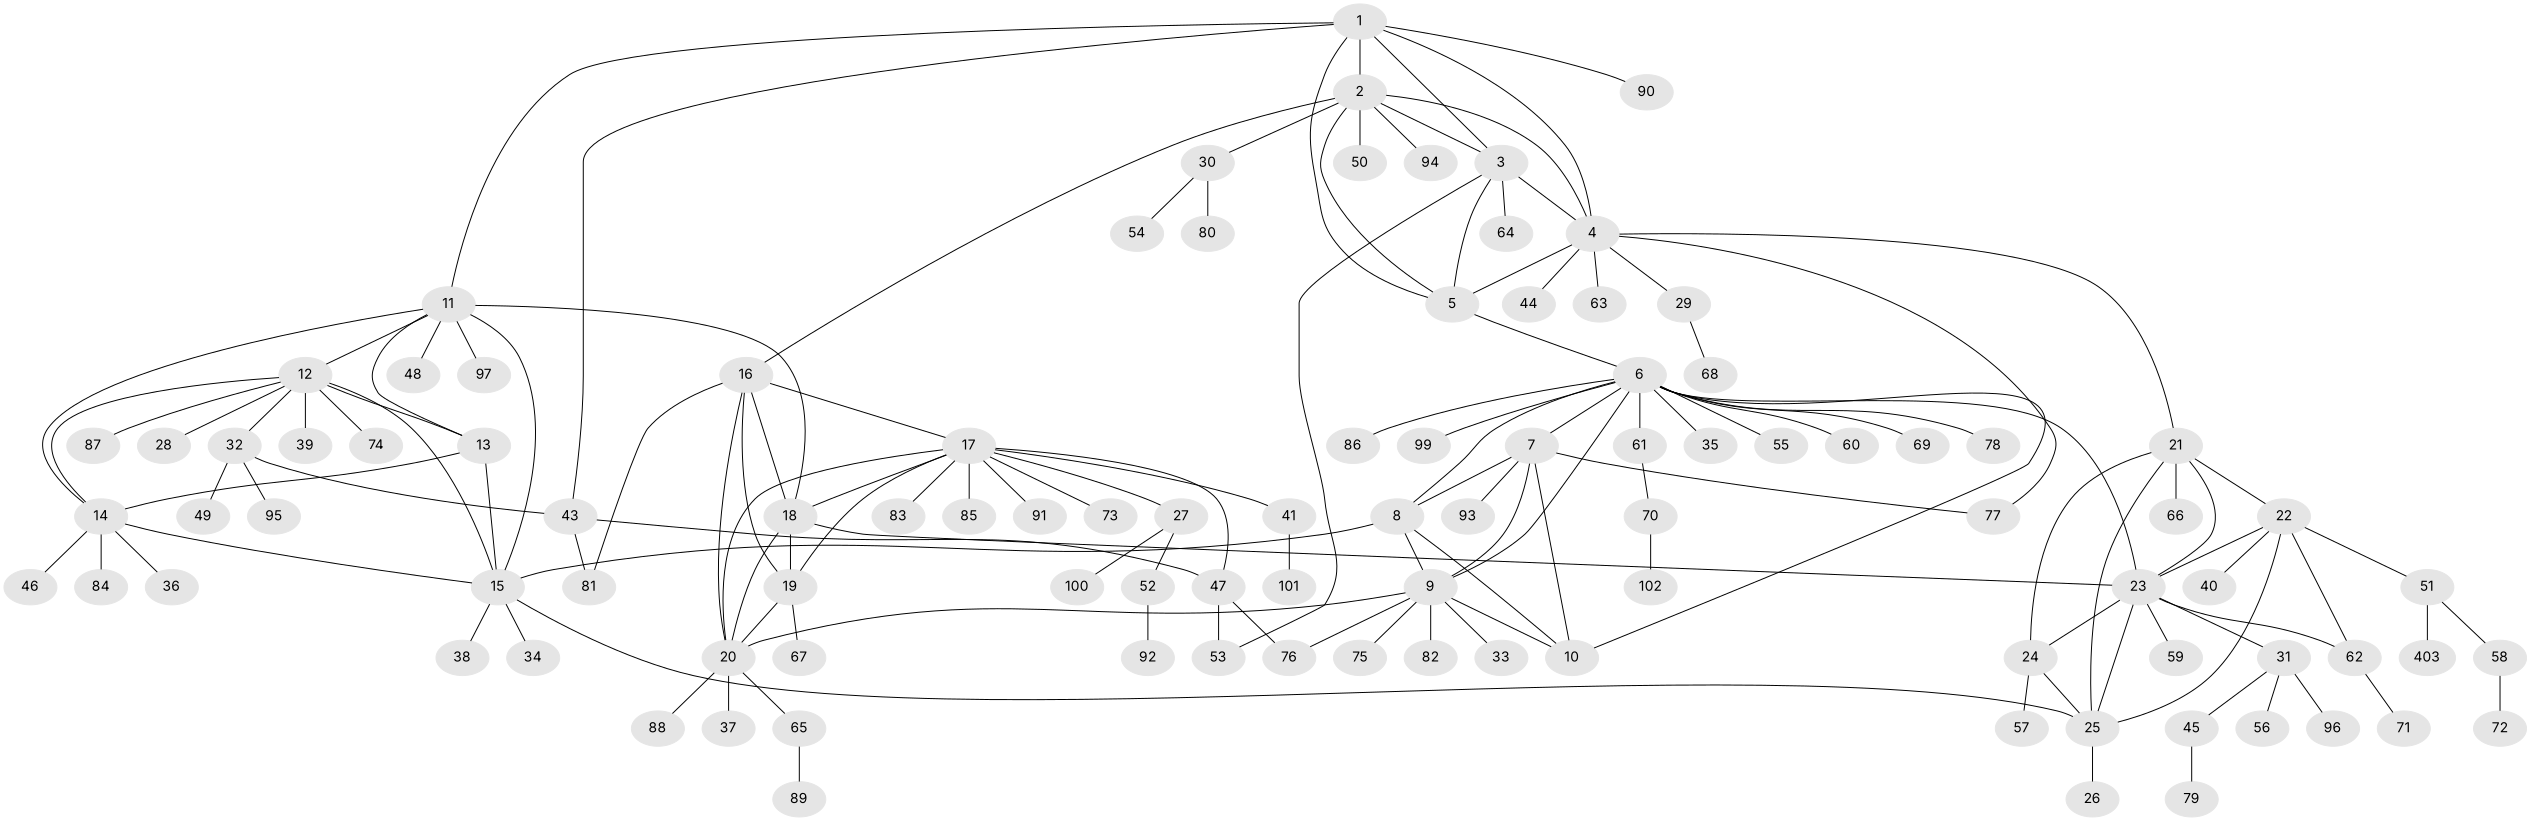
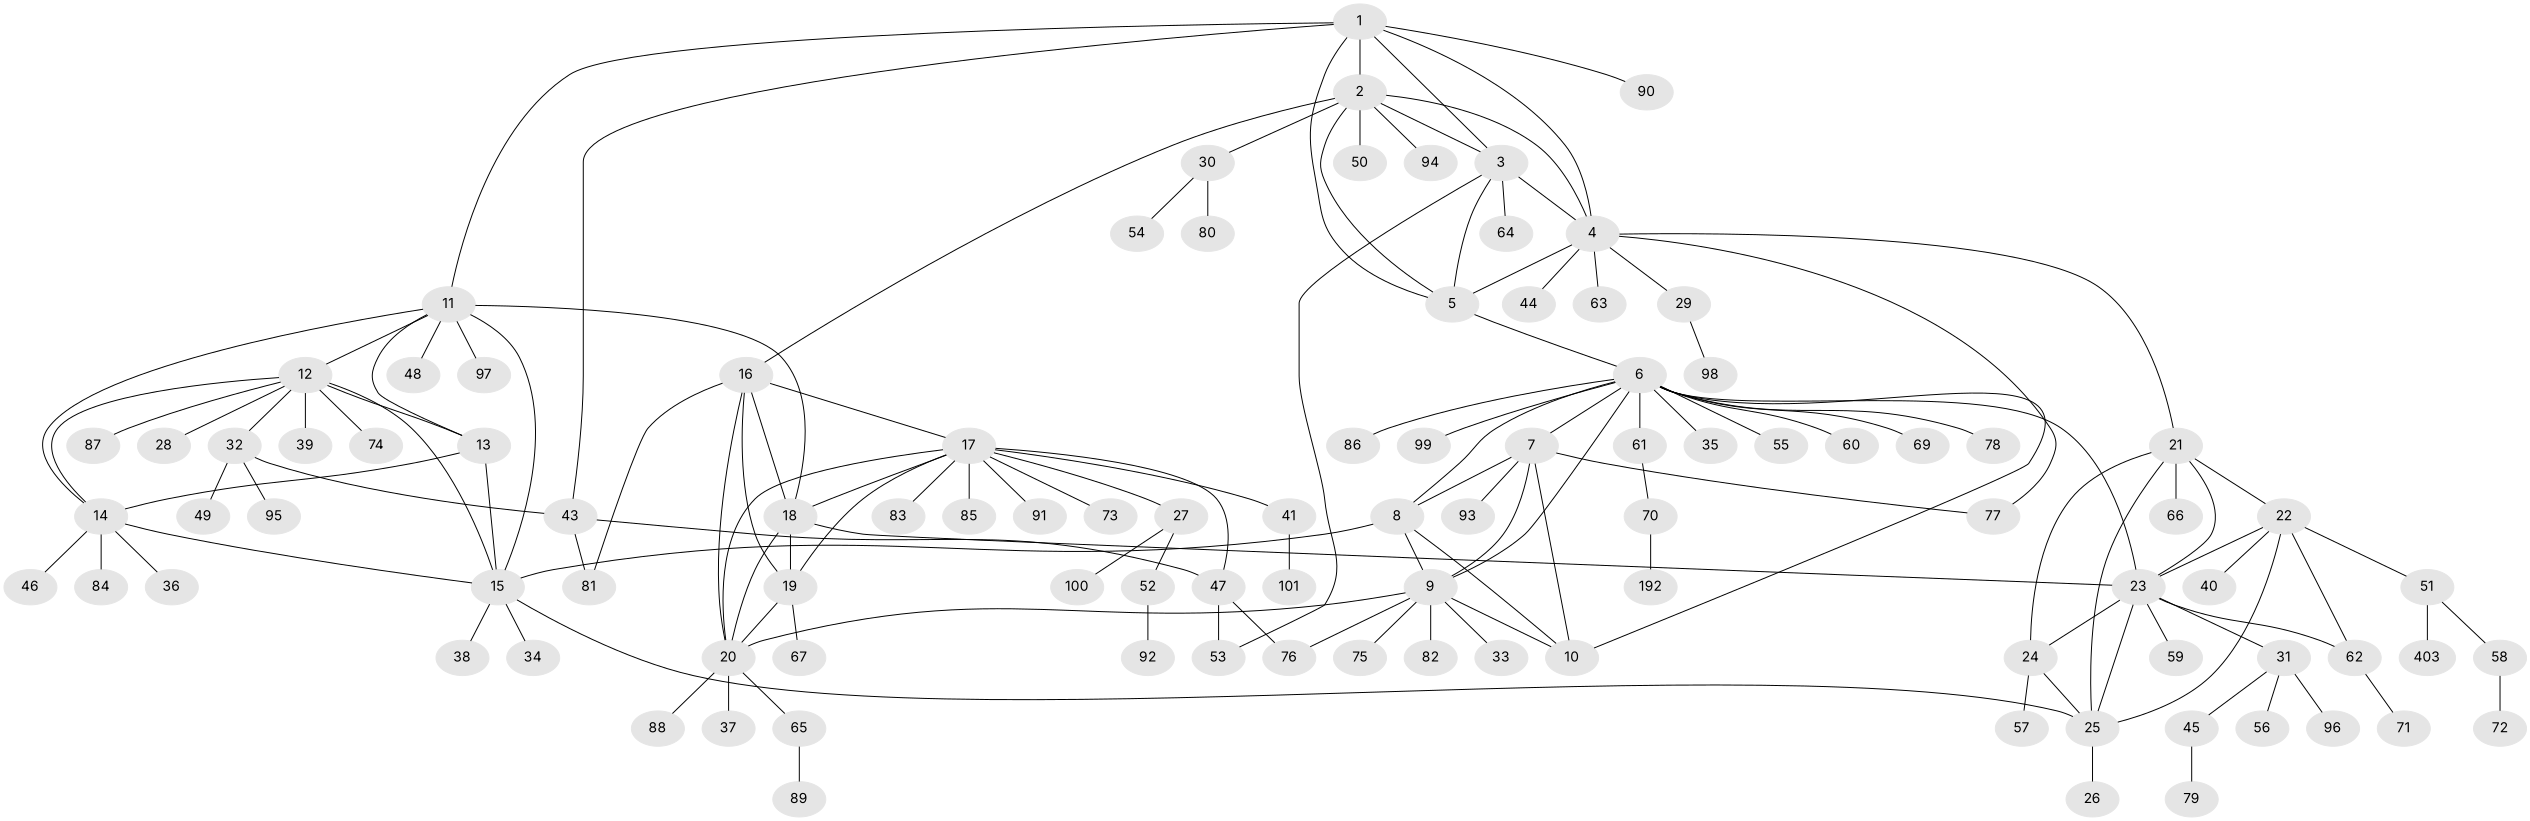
(1711, 375) -> (1711, 375)
(1651, 587) -> (1651, 587)
